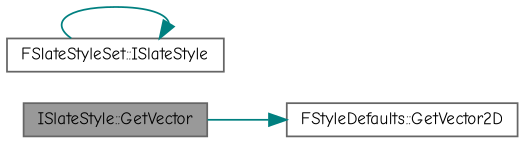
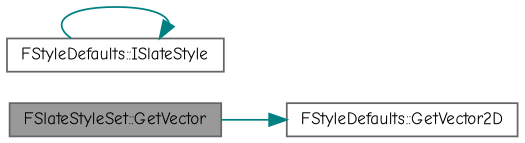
(115, 55) -> (115, 55)
(115, 120) -> (115, 120)
